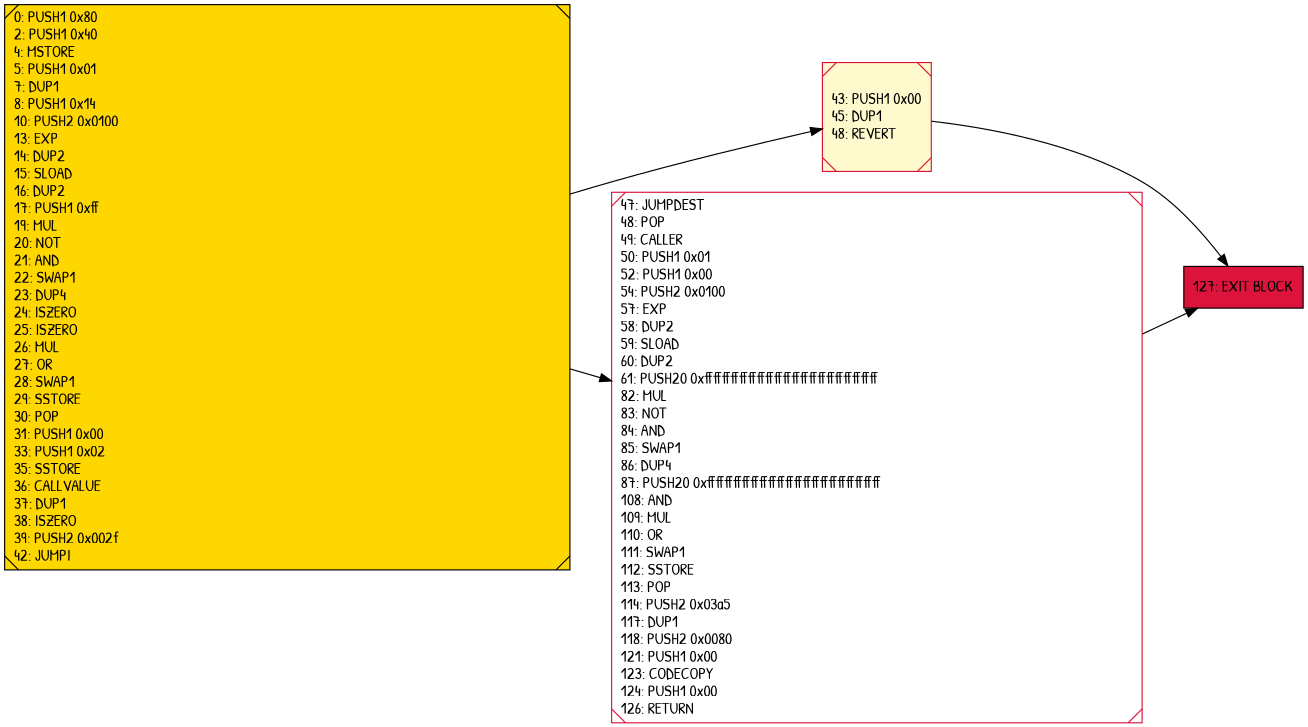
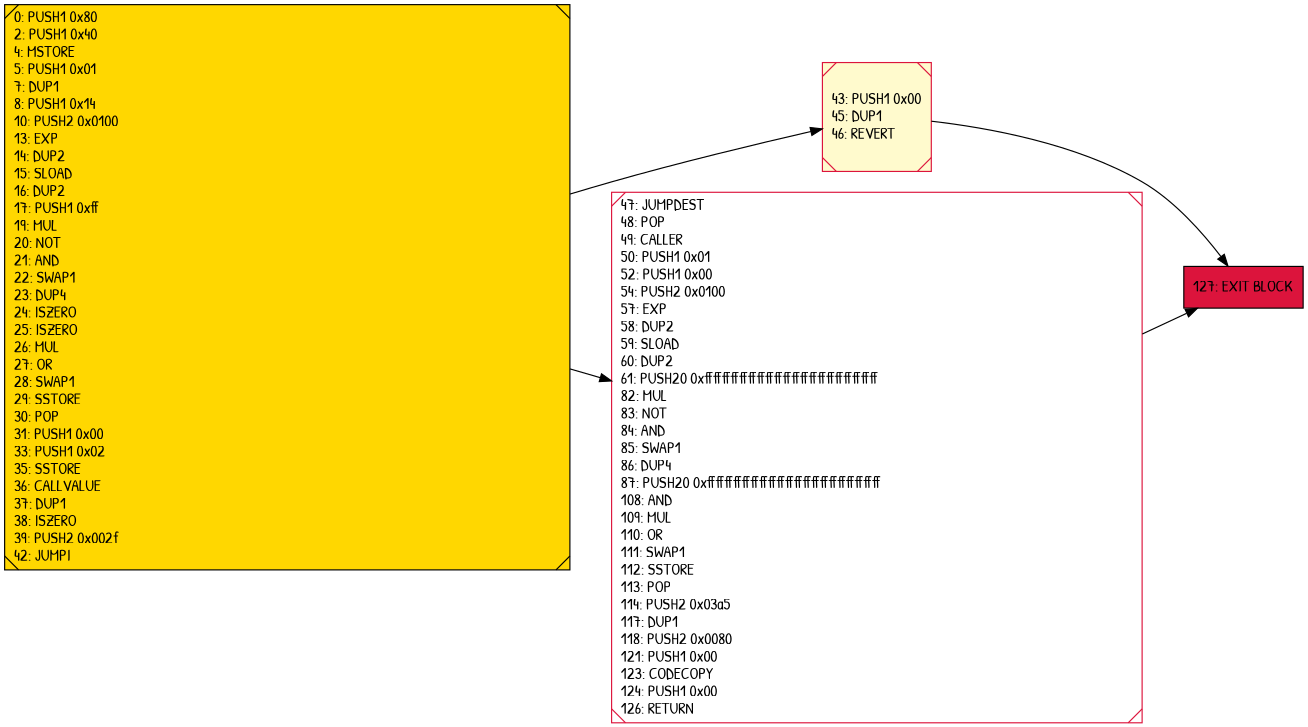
(877, 117) -> (877, 117)
